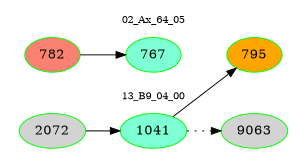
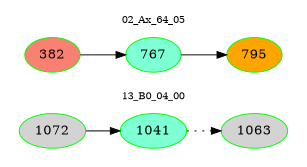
(52, 55) -> (52, 55)
(201, 95) -> (199, 55)
(153, 97) -> (153, 97)
(52, 131) -> (52, 131)
(254, 131) -> (254, 131)
